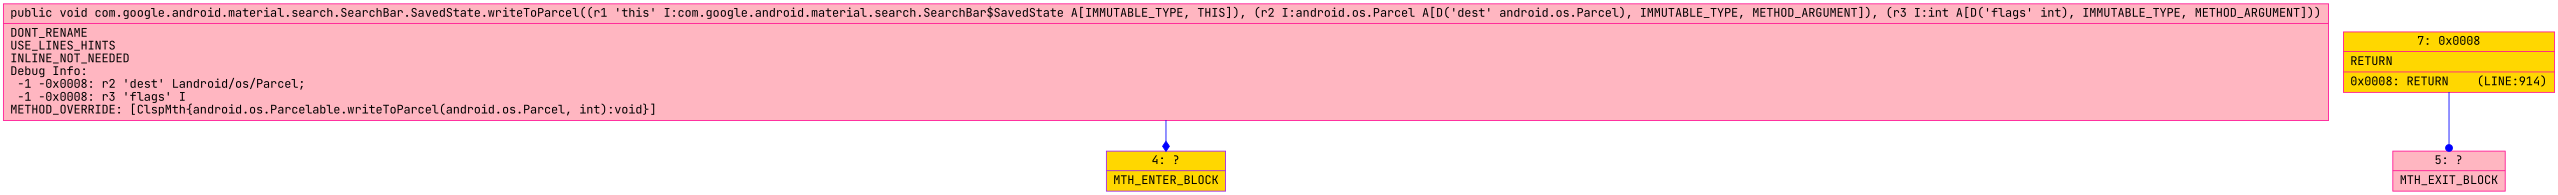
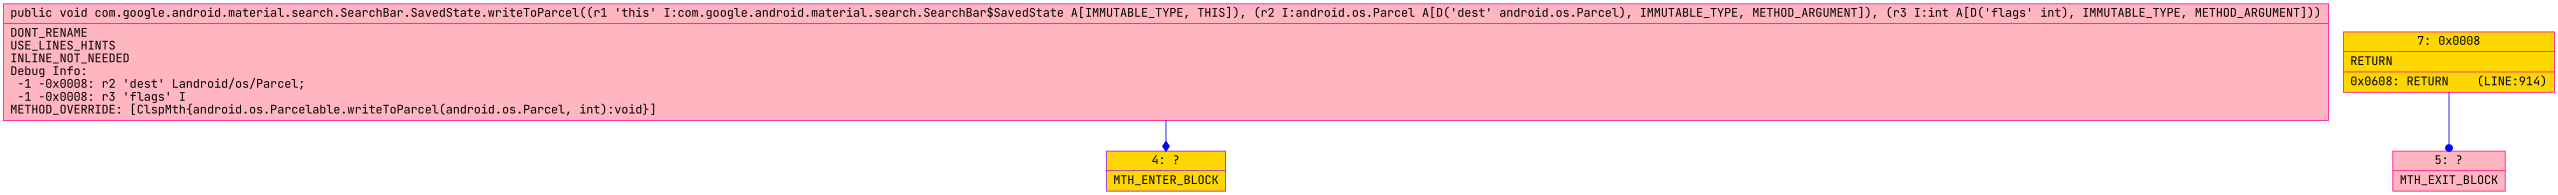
(2449, 82) -> (2449, 82)
